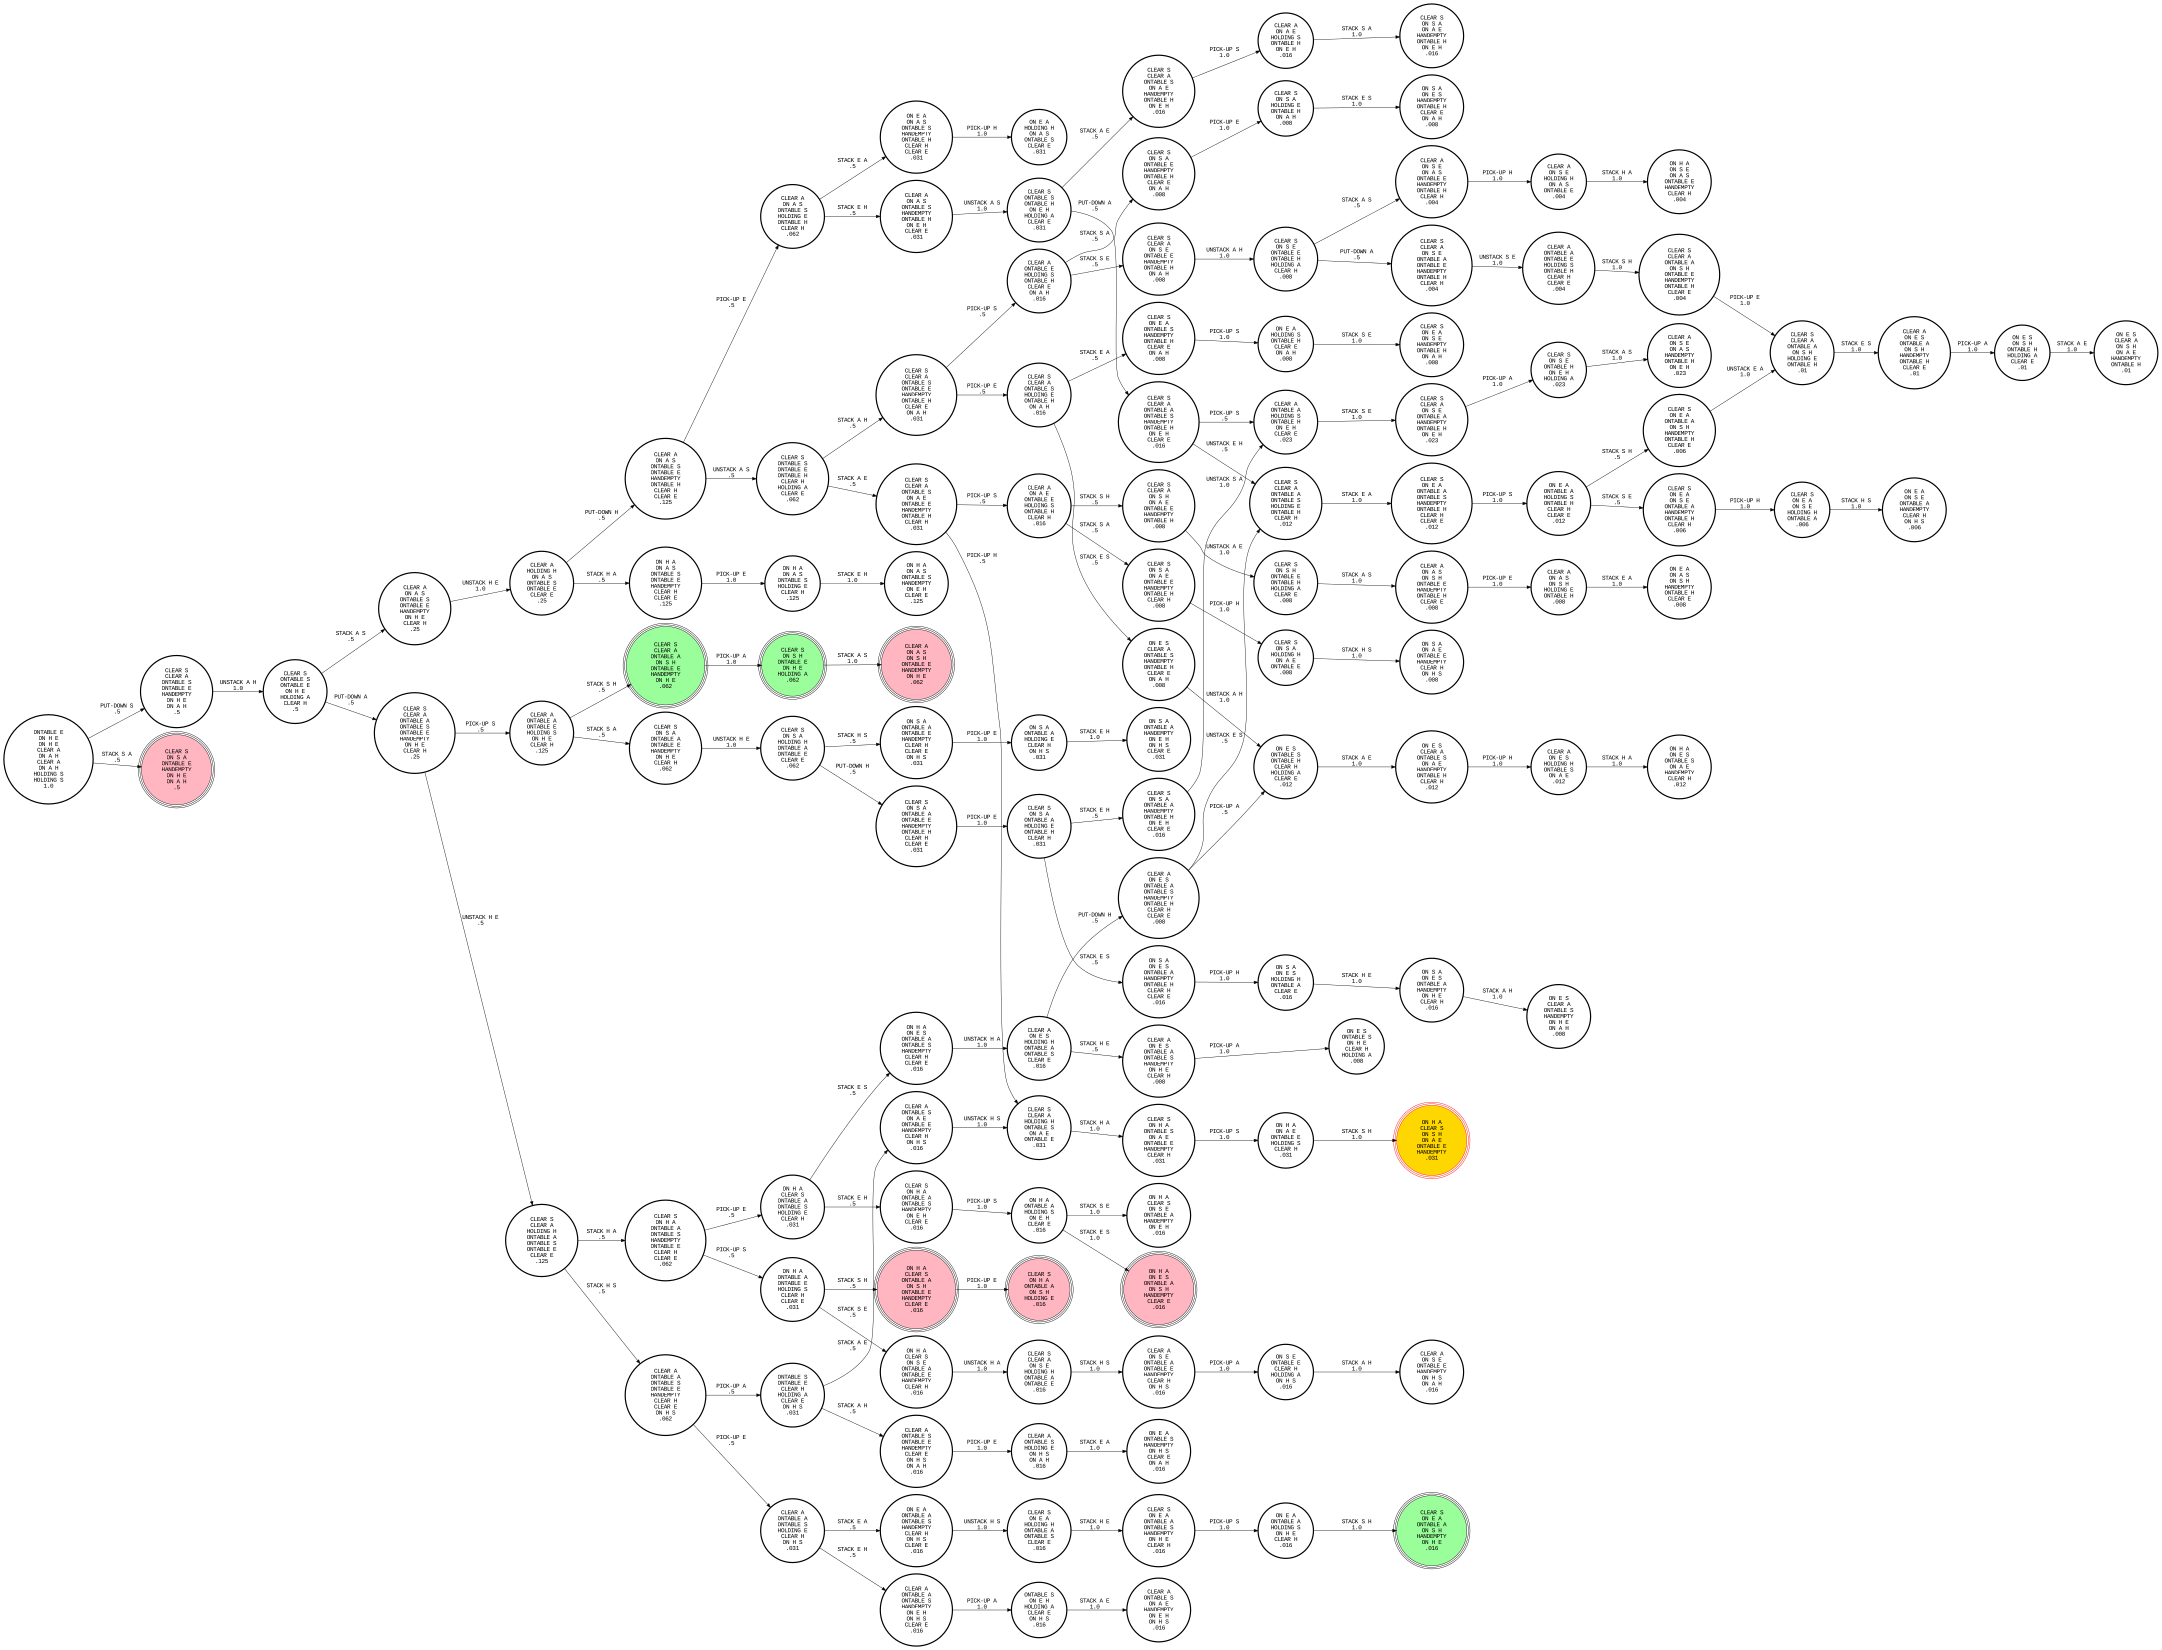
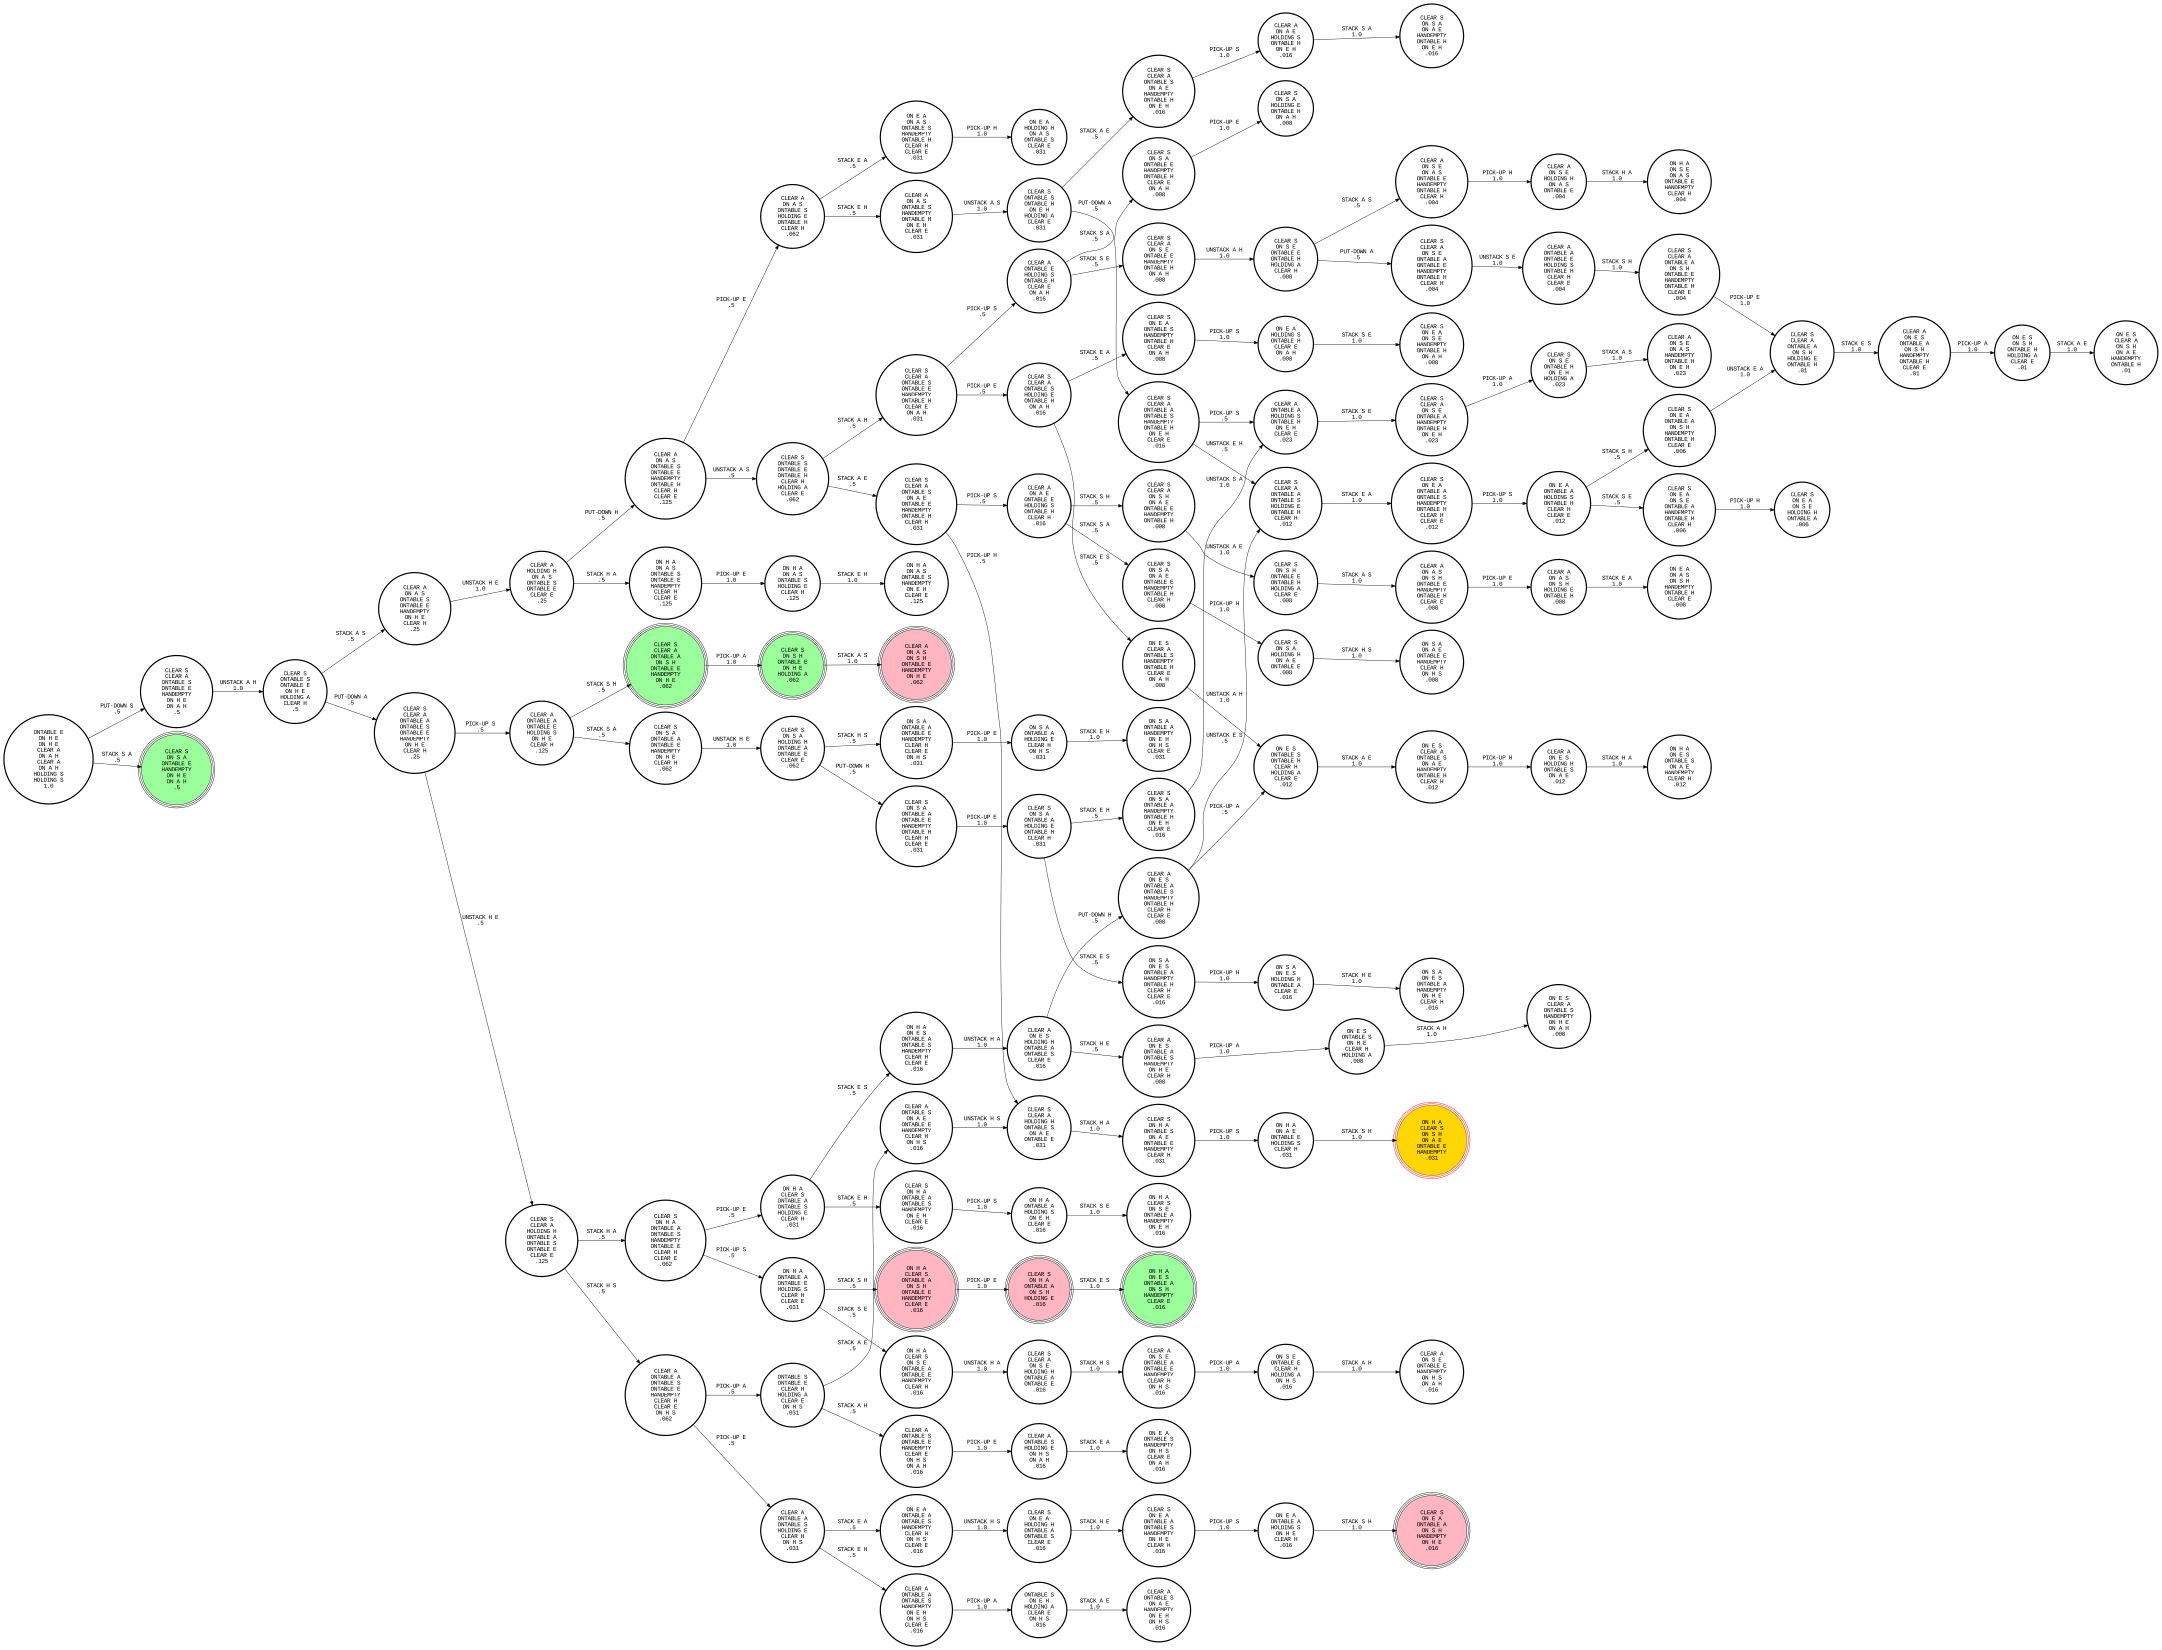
(1432, 107) -> none
(1914, 510) -> none
(177, 770) -> (177, 770)
(1493, 1003) -> (1455, 1040)
(1094, 1249) -> (1095, 1290)
(1159, 1290) -> (1159, 1290)
(1432, 1531) -> (1432, 1531)
